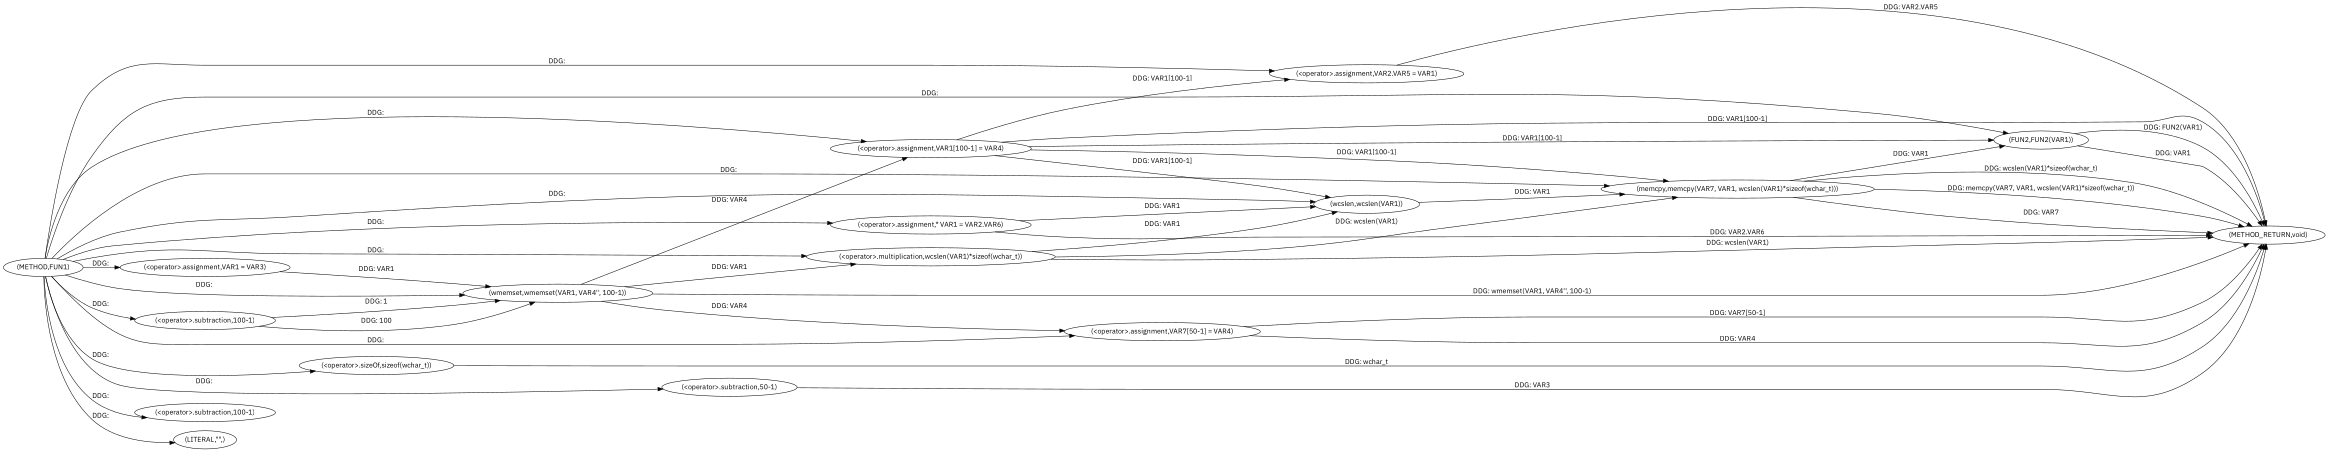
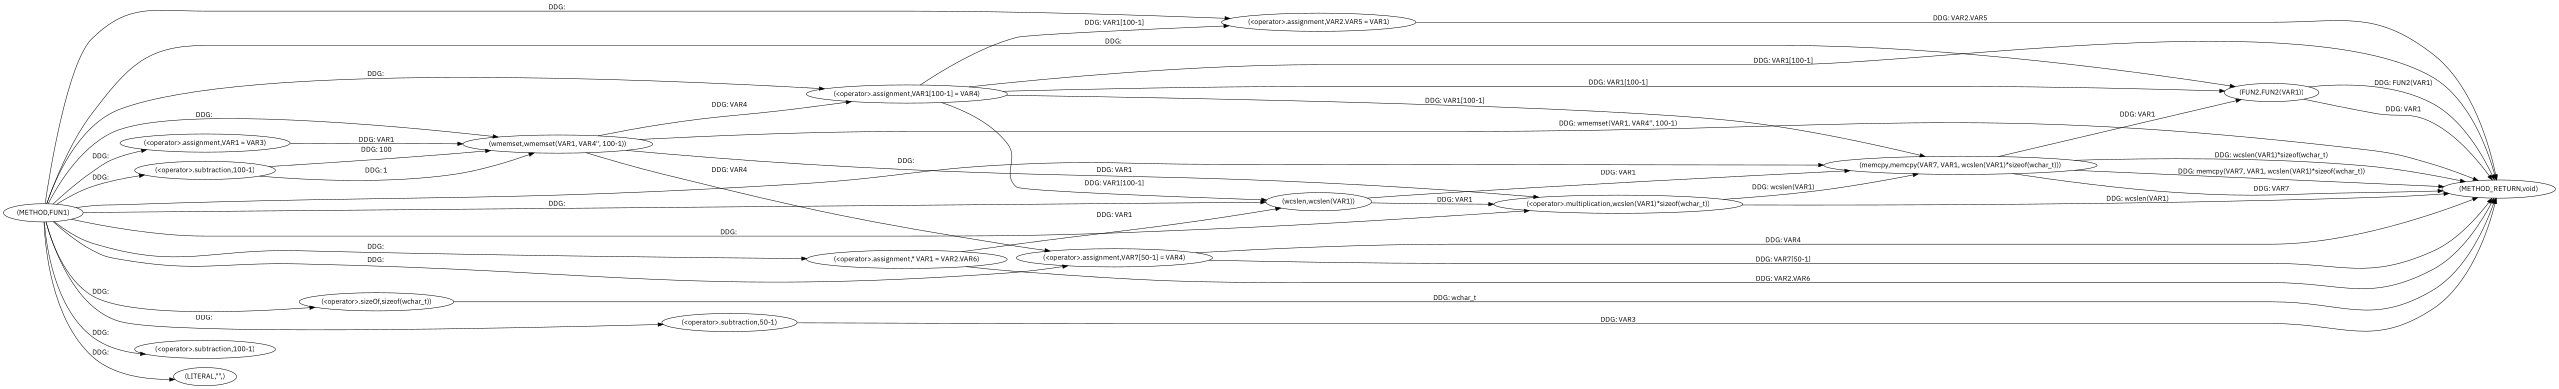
(1145, 242) -> (1430, 204)
